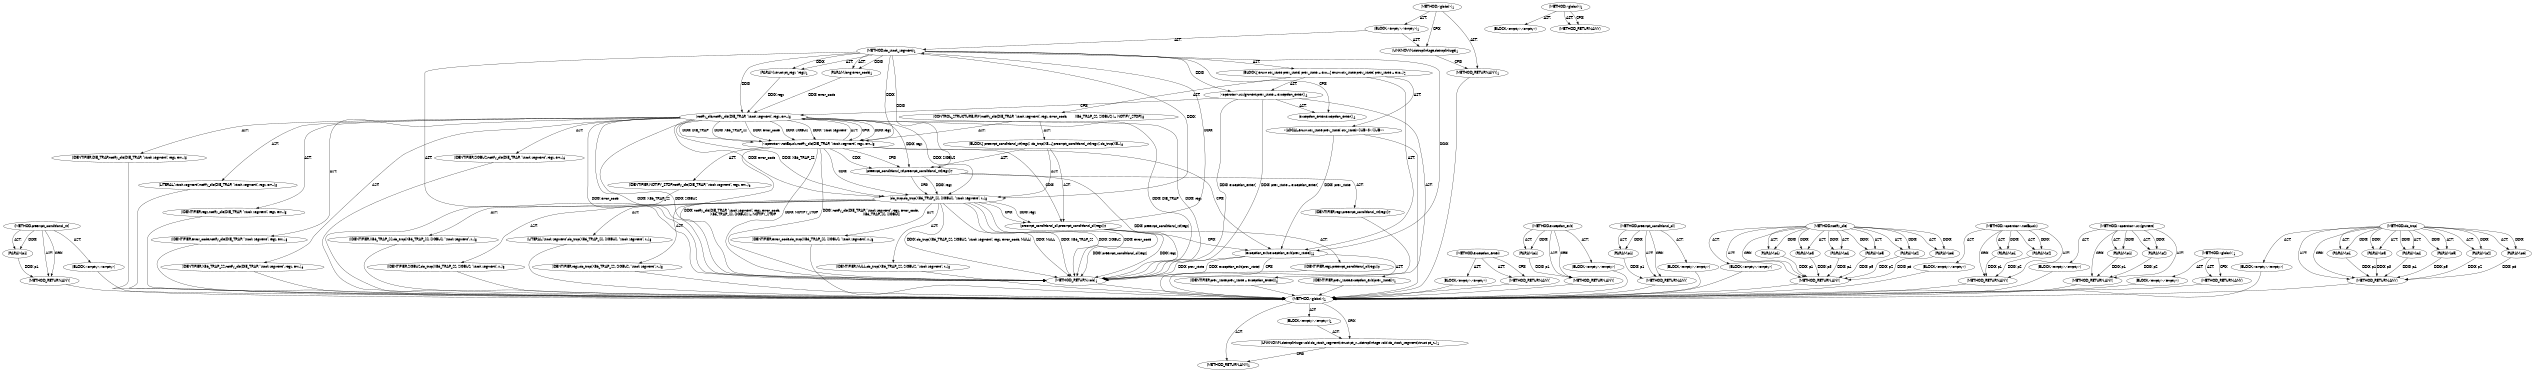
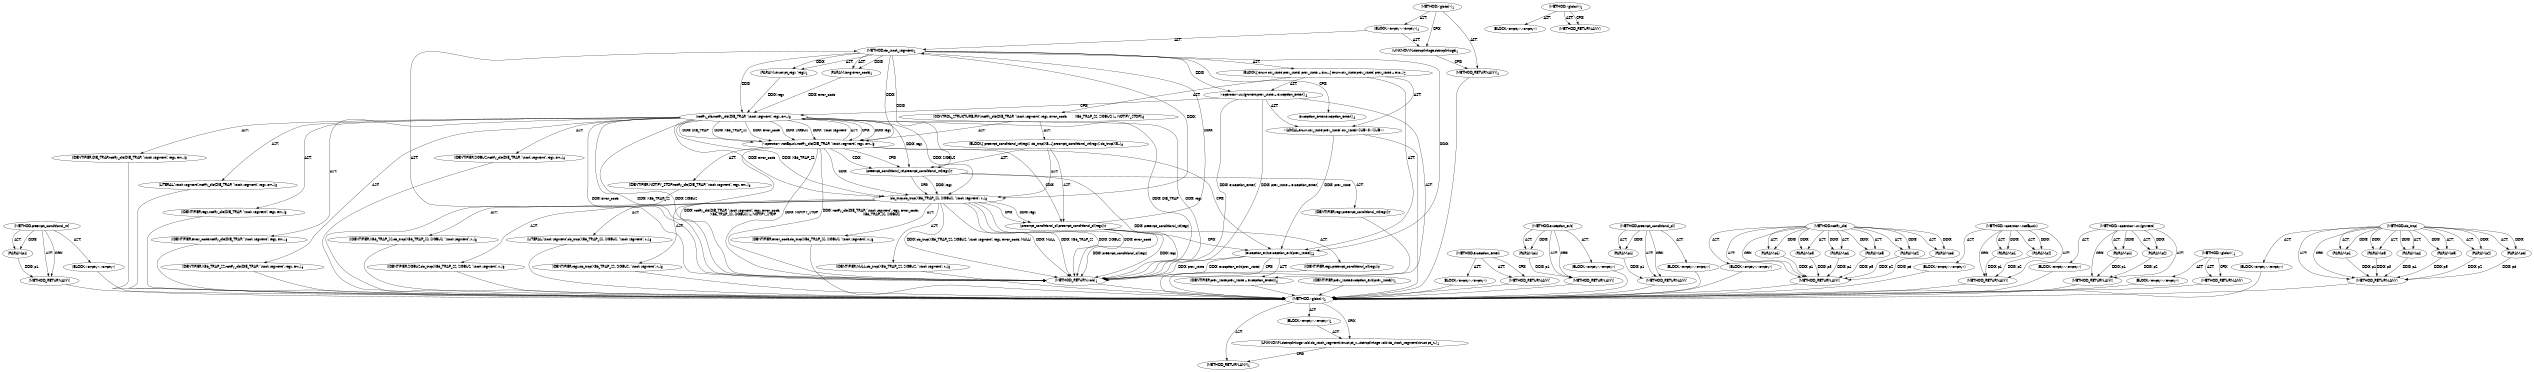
(1294, 106) -> (1278, 116)
(447, 203) -> (459, 206)
(1371, 257) -> (1277, 270)
